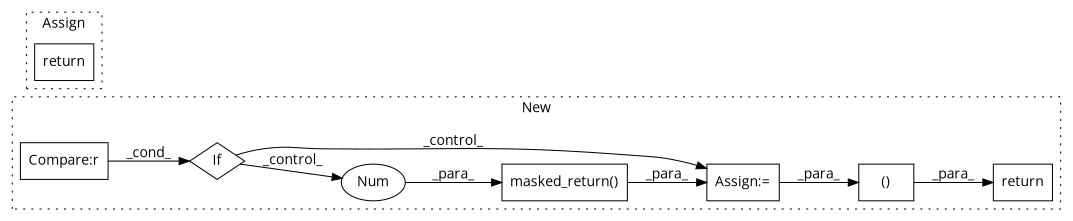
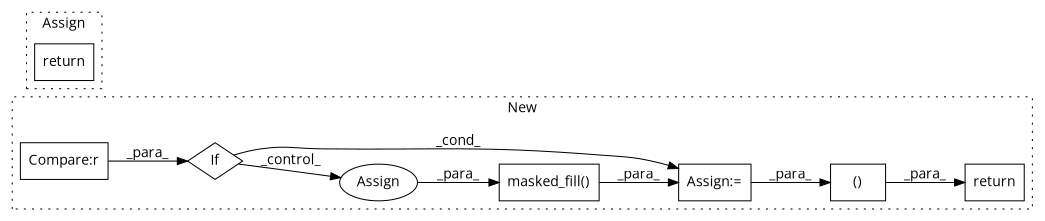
(454, 141) -> (458, 141)
(149, 153) -> (148, 153)
(373, 182) -> (379, 182)
(565, 182) -> (549, 182)
